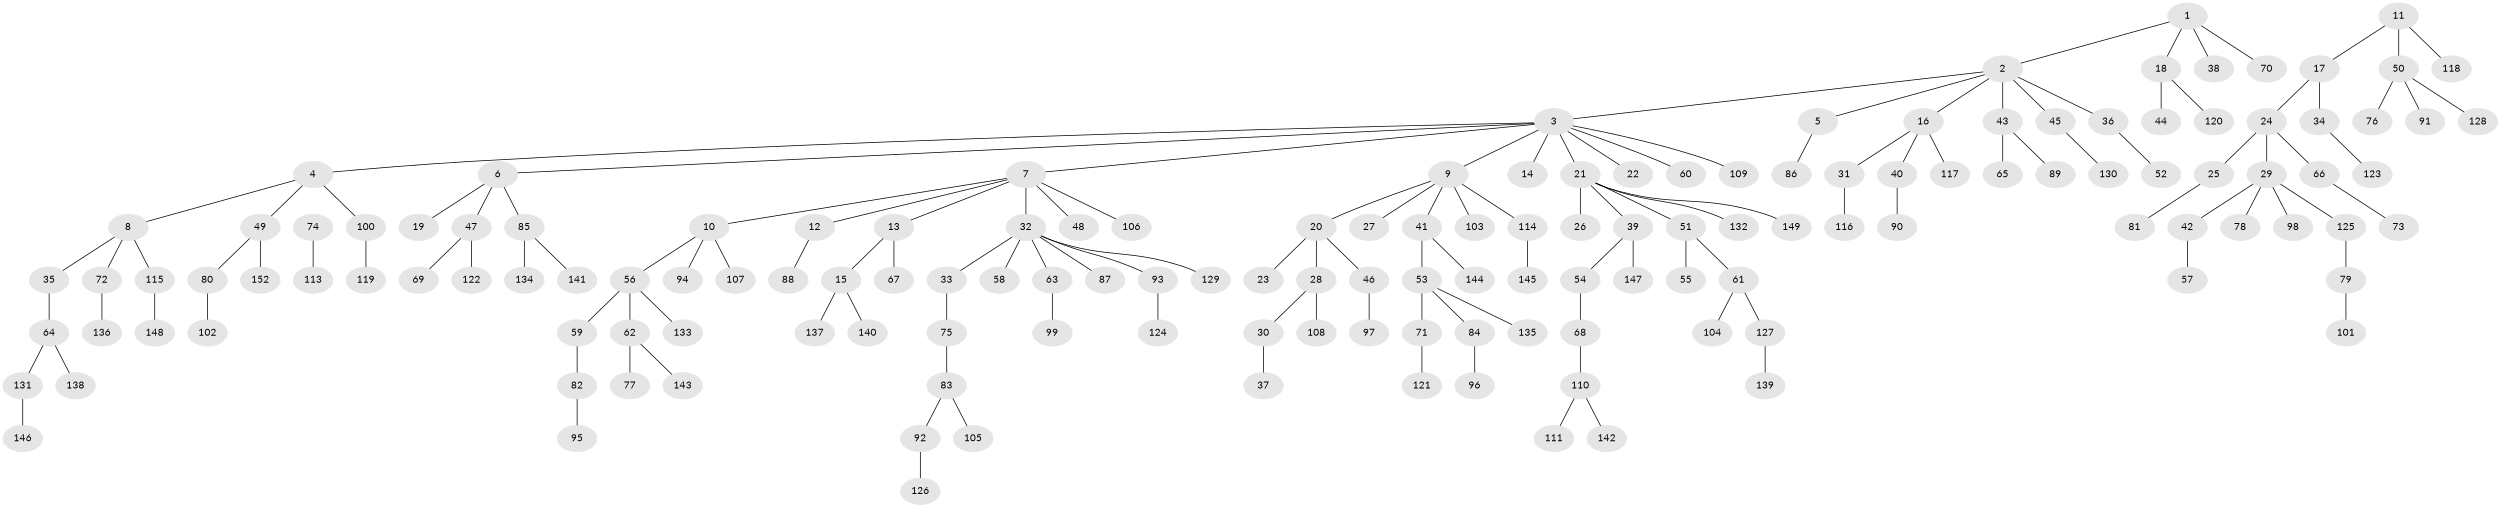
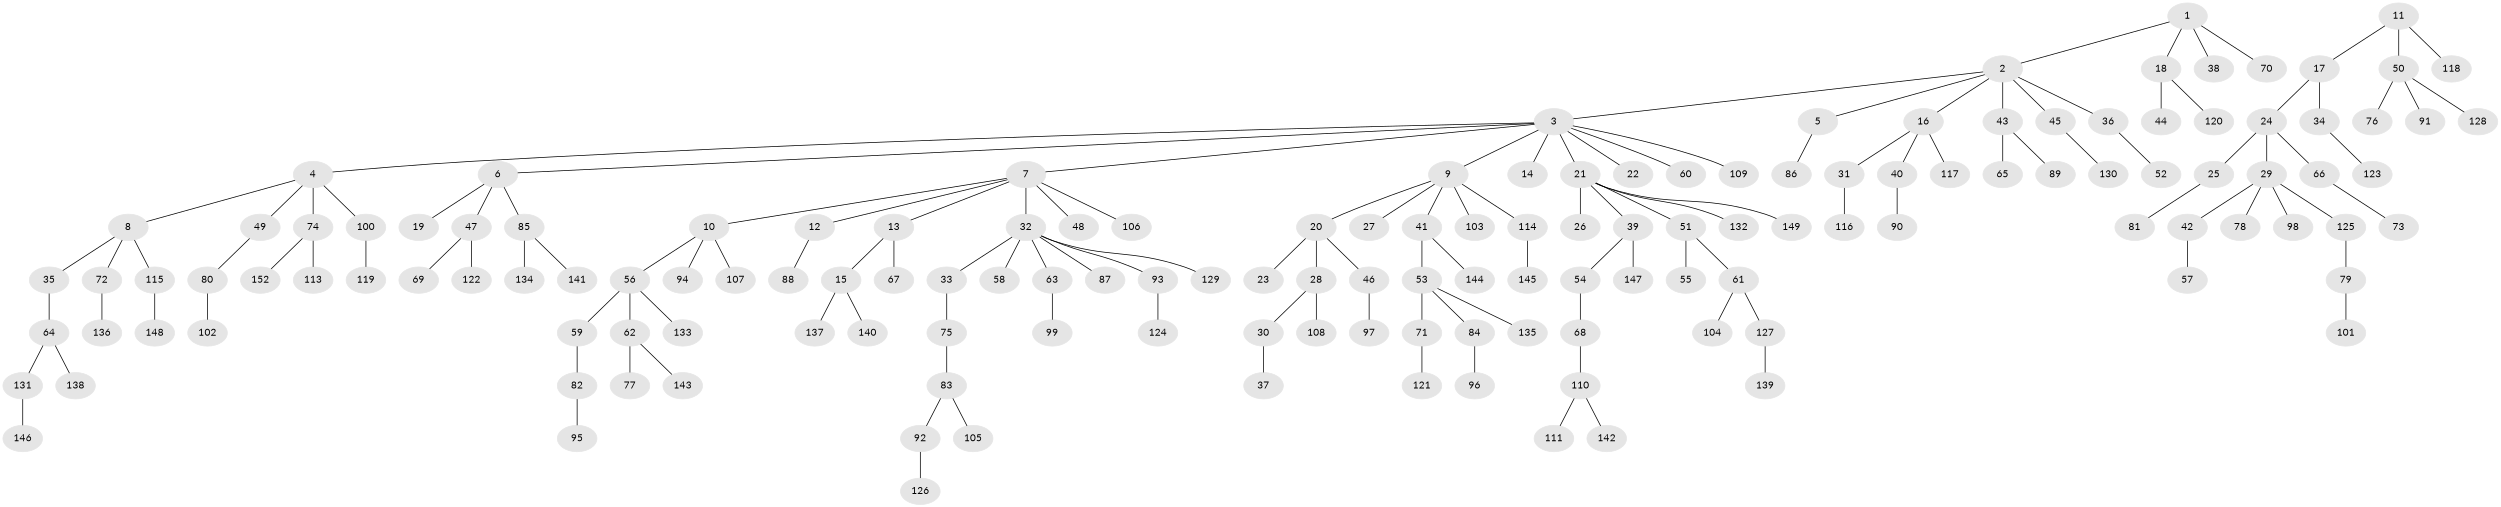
none -> (313, 201)
(260, 254) -> (287, 254)
